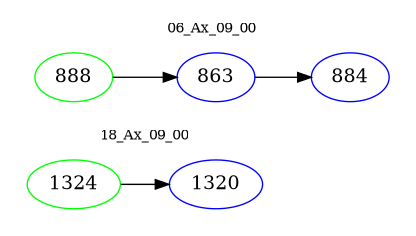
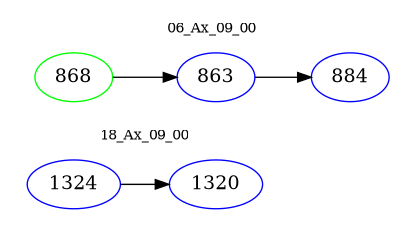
(74, 77) -> (74, 77)
(74, 184) -> (74, 184)
